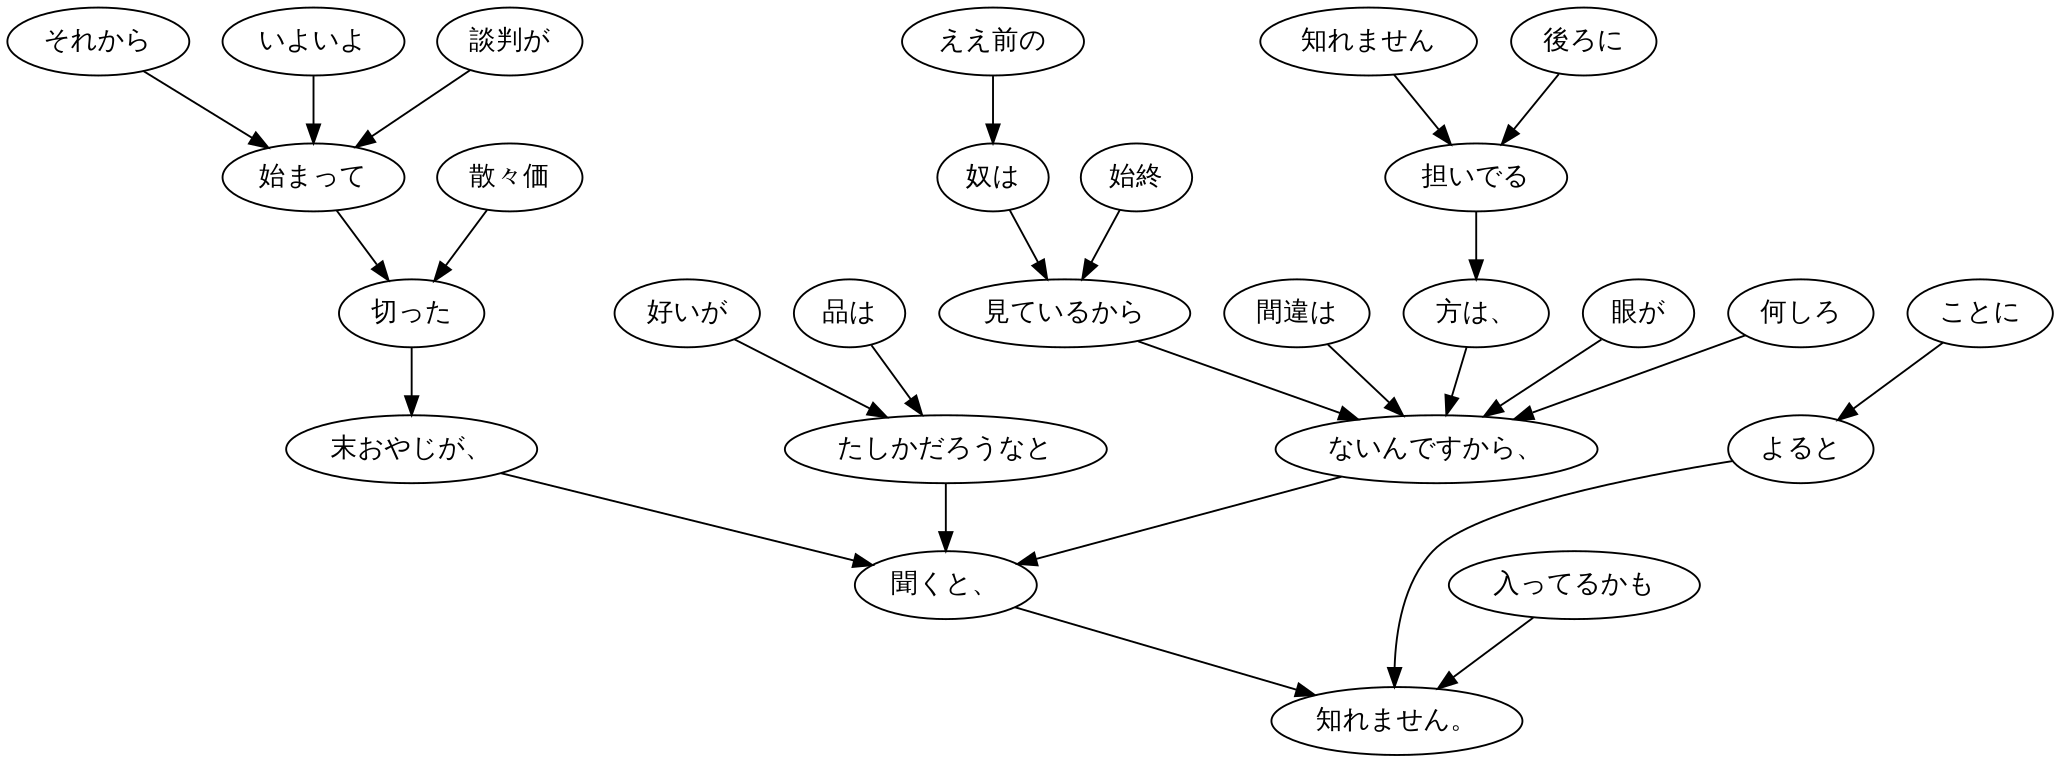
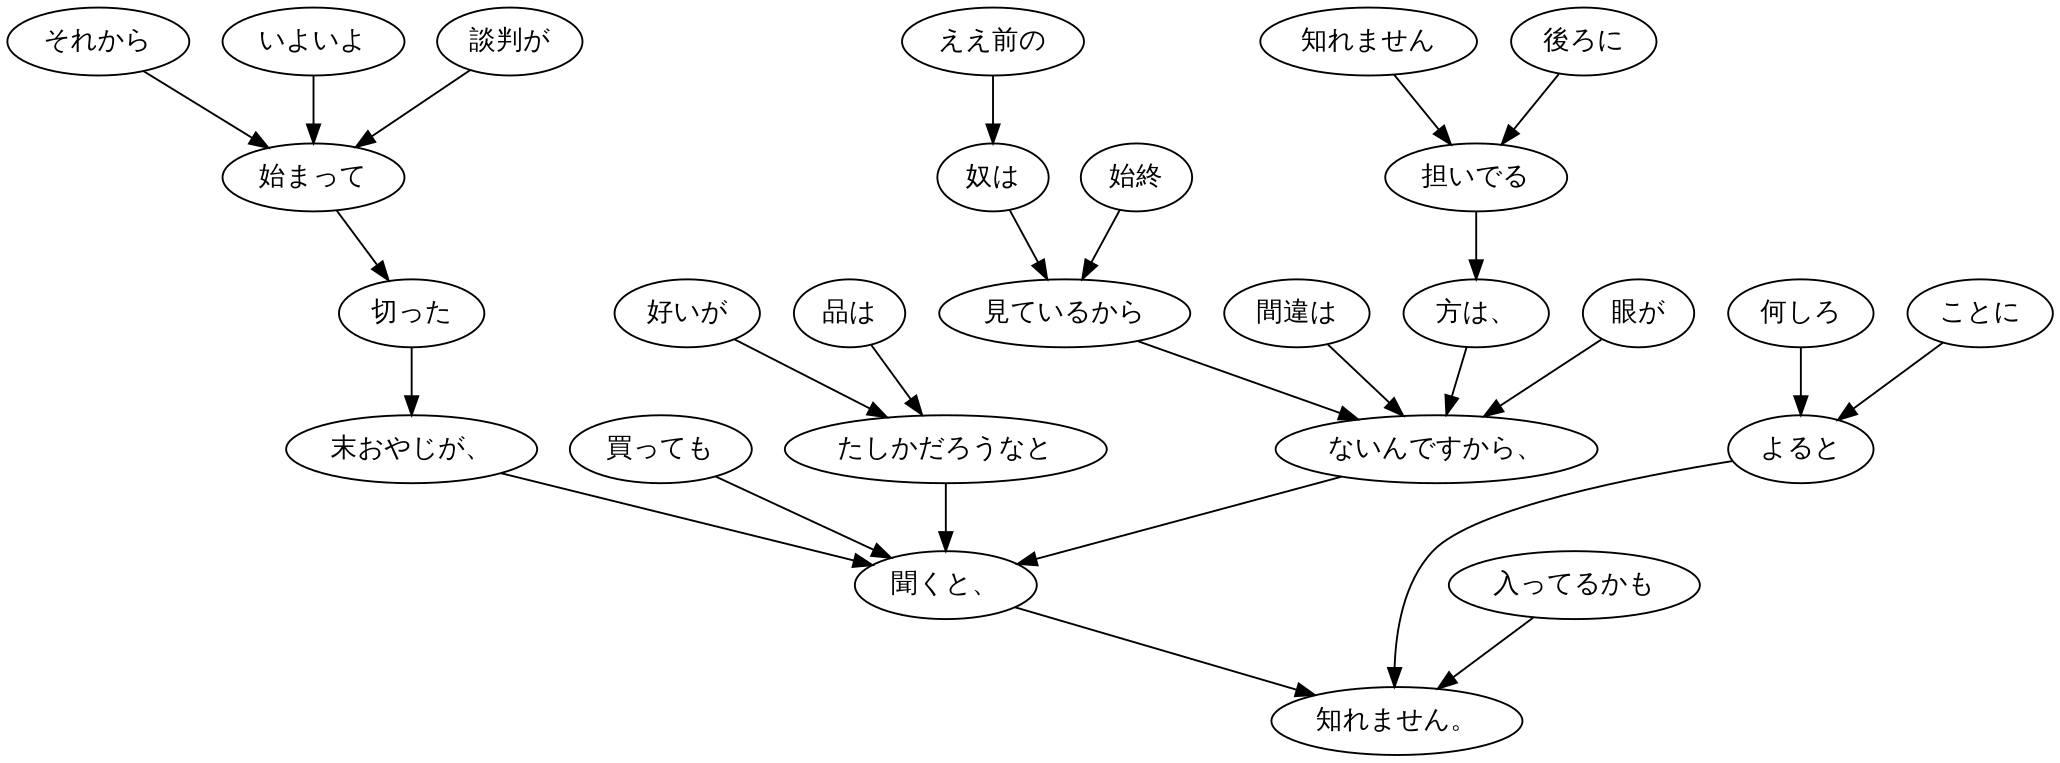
(510, 177) -> none
(1639, 374) -> (1801, 372)
none -> (661, 449)
